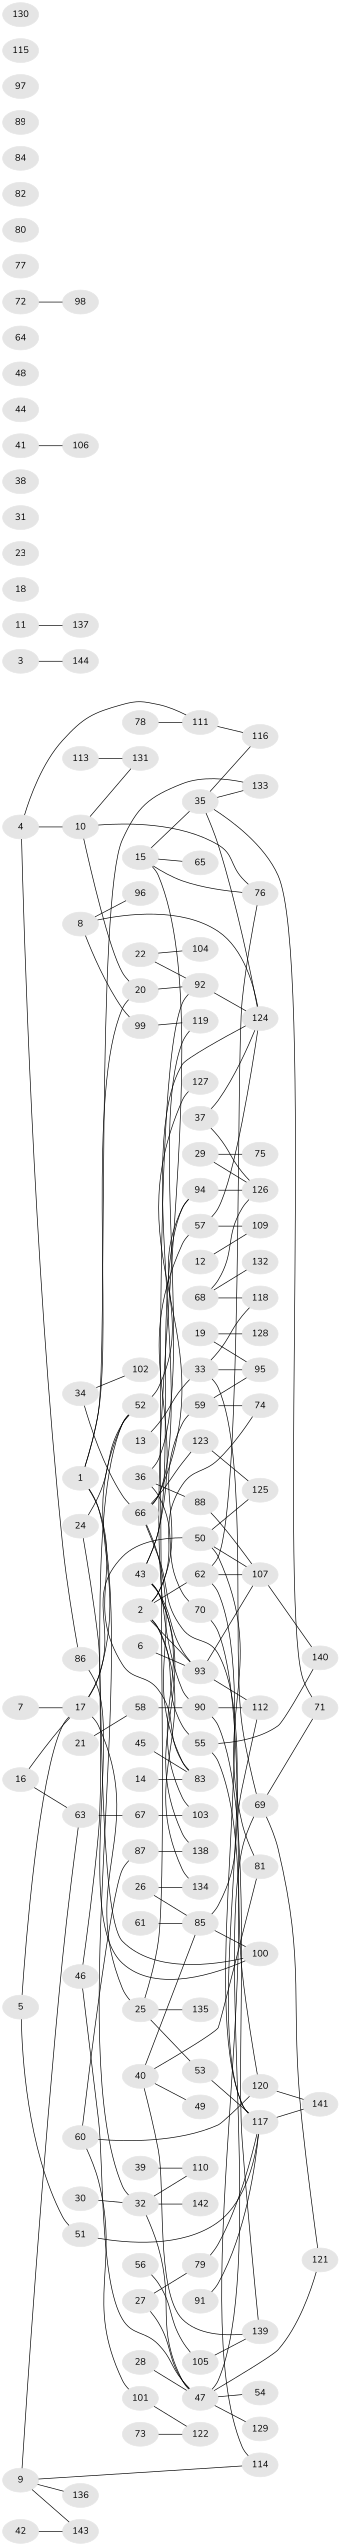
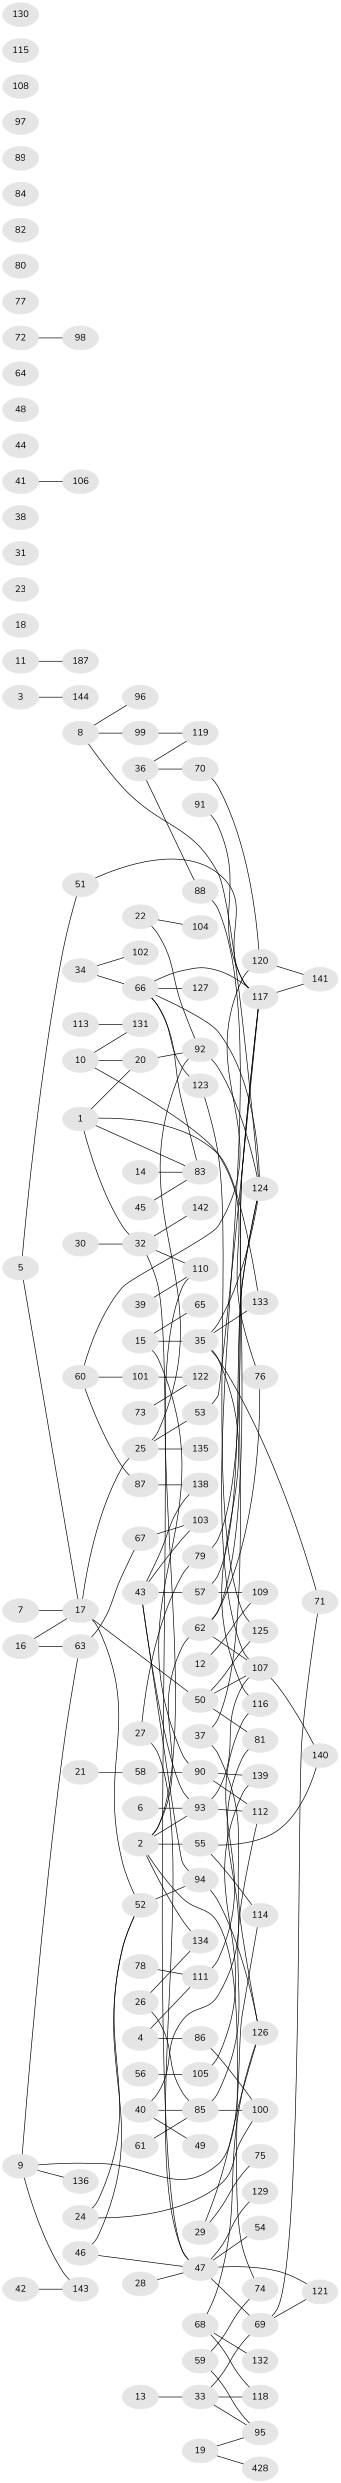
none -> (21, 86)
(80, 625) -> (80, 661)
(51, 827) -> none
(196, 885) -> none
(260, 1334) -> (260, 2469)
(170, 1498) -> (172, 1585)
(163, 2237) -> none
